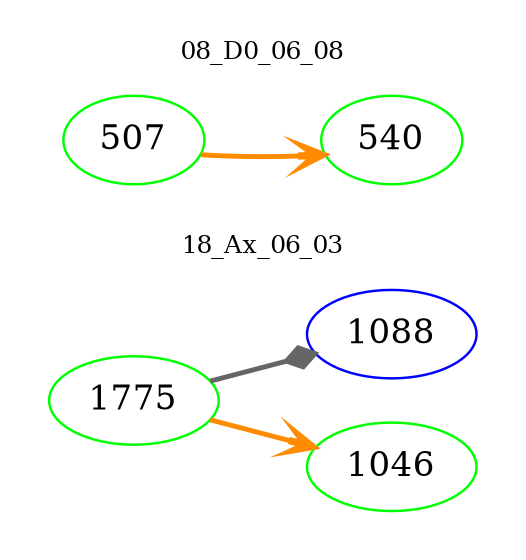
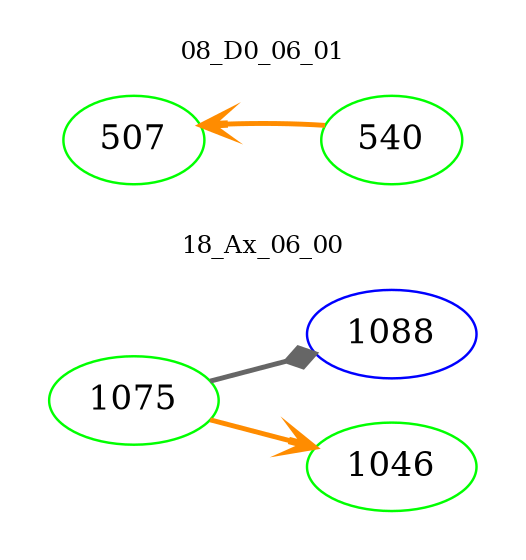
(263, 53) -> (263, 53)
(250, 157) -> (276, 124)
(263, 247) -> (263, 247)
(134, 400) -> (134, 400)
